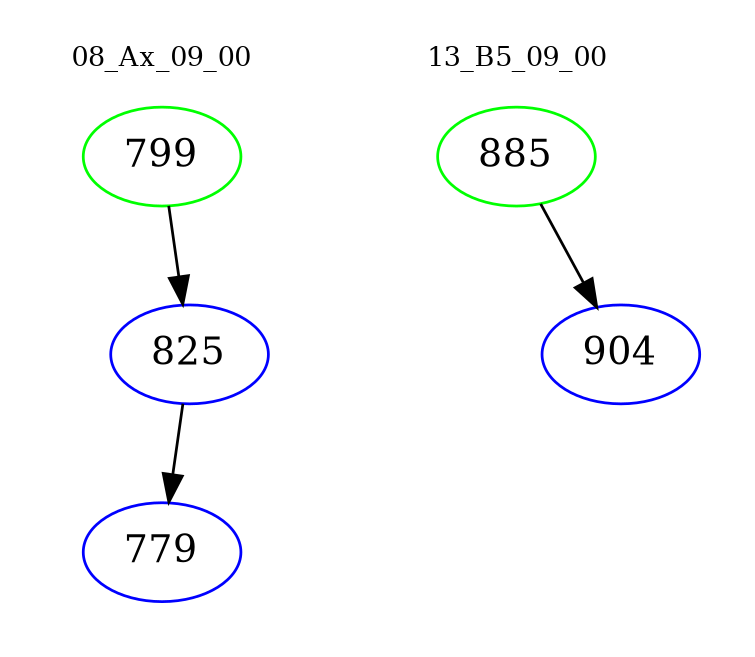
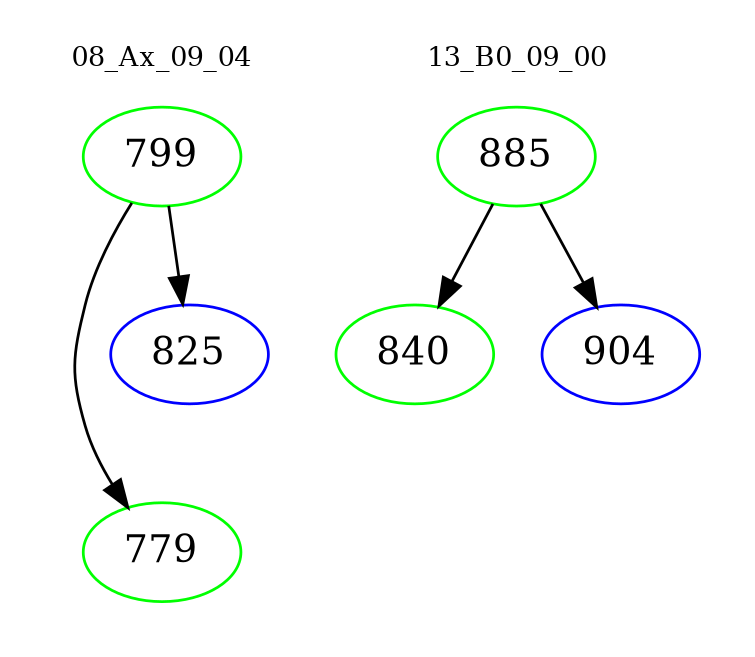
(162, 59) -> (162, 59)
(518, 59) -> (518, 59)
none -> (415, 354)
(178, 439) -> (77, 342)
(162, 552) -> (162, 552)
